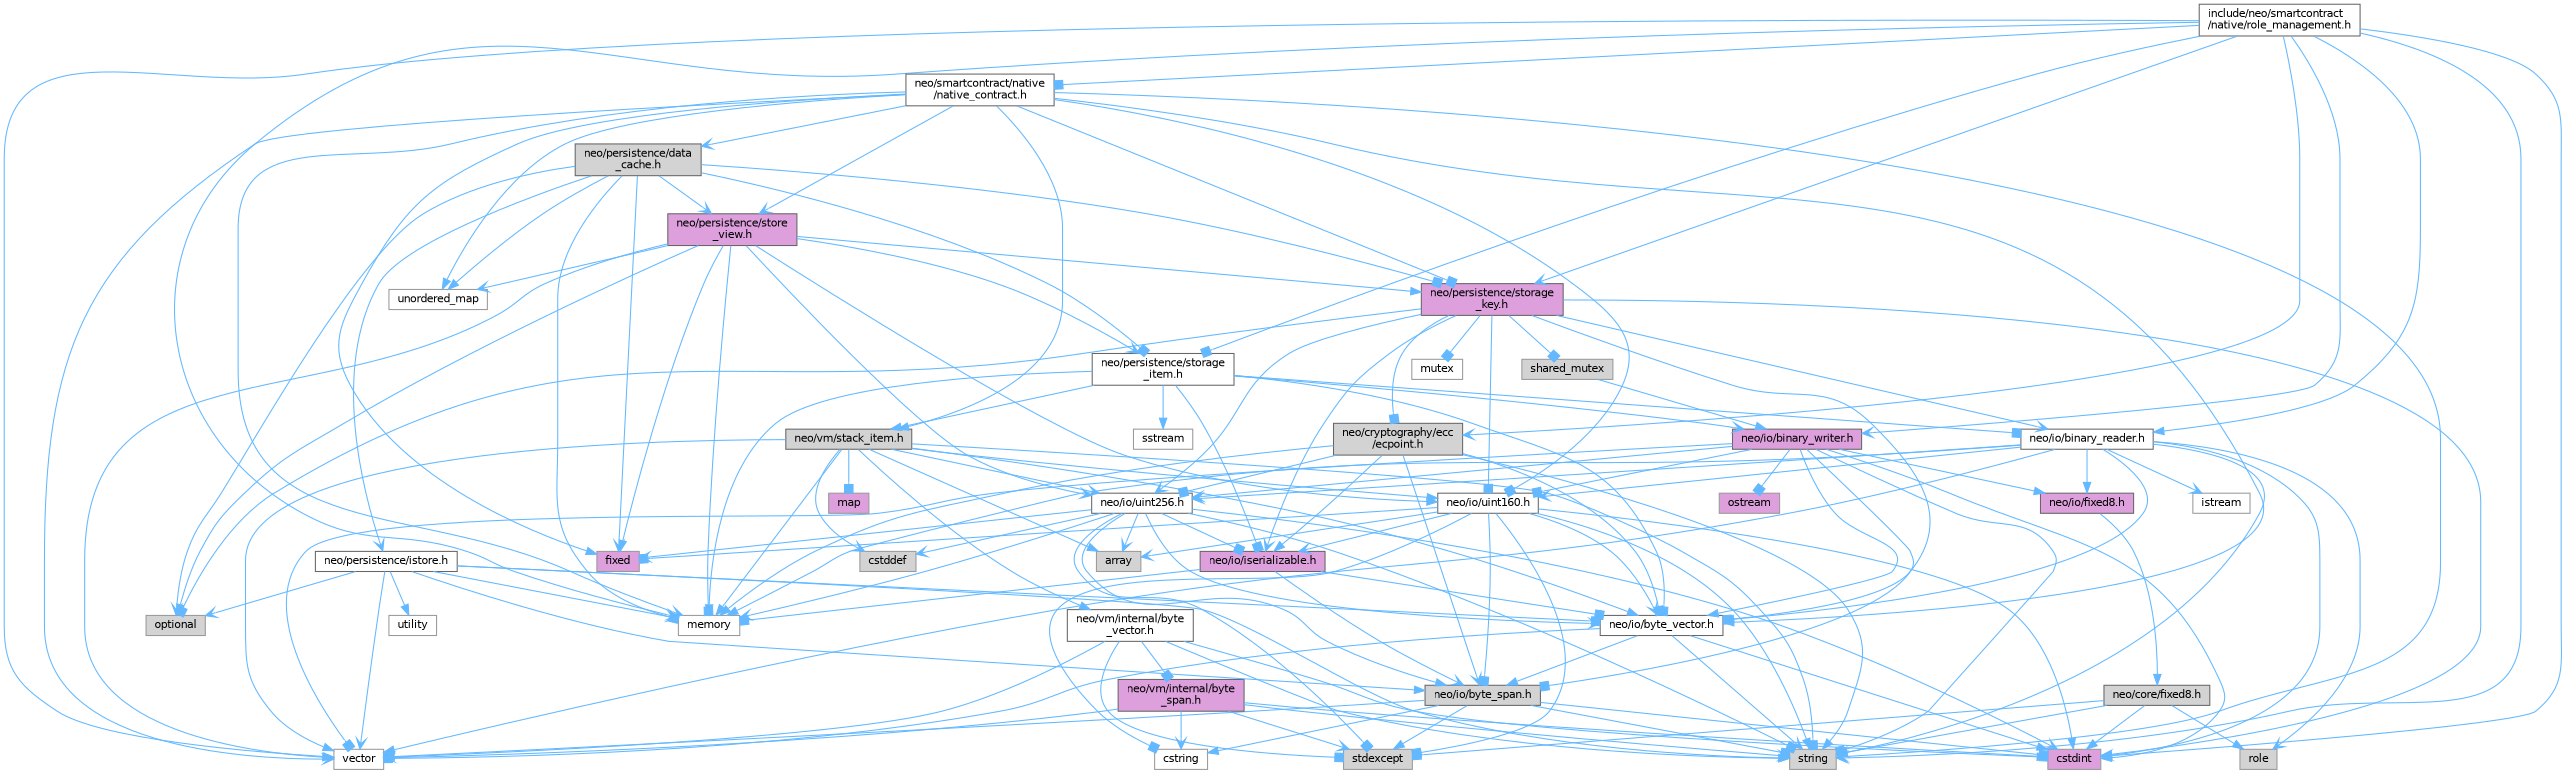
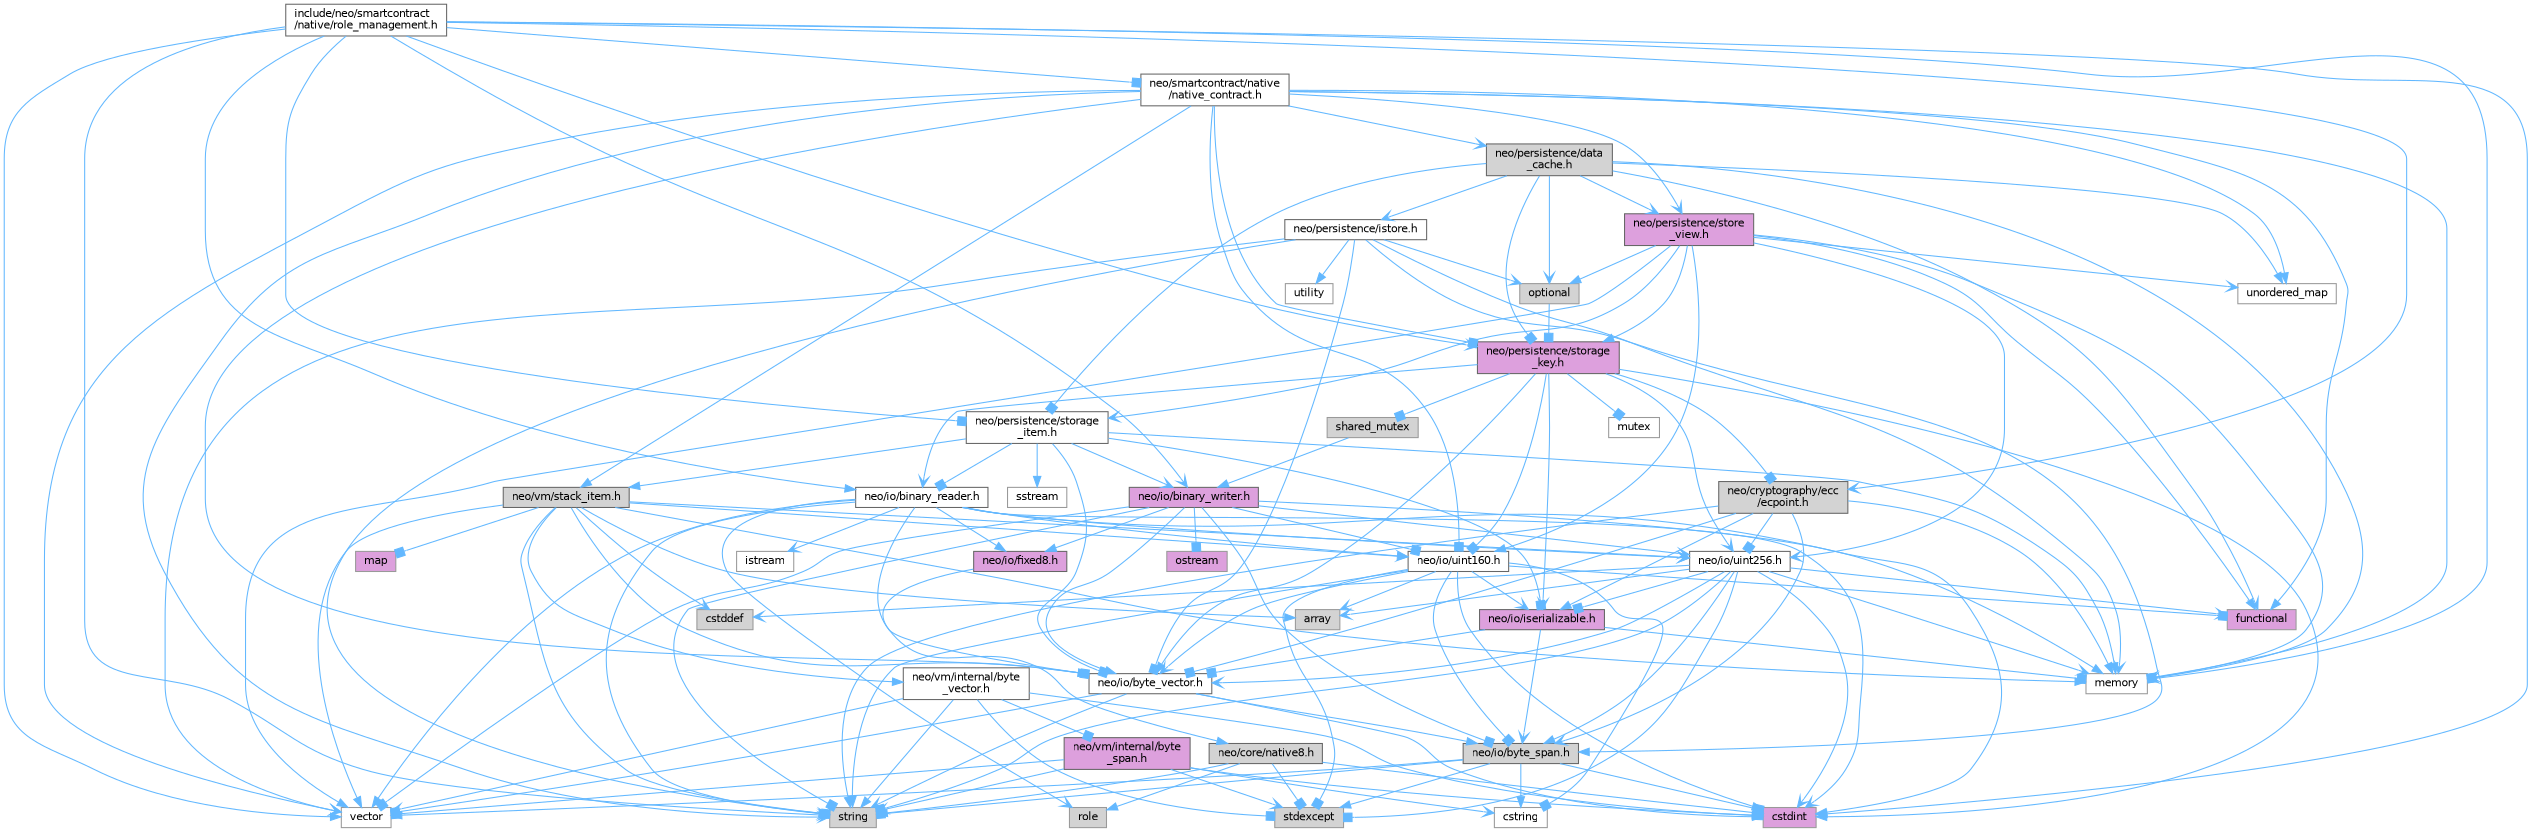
(765, 371) -> (1549, 317)
(618, 561) -> (2262, 620)
(2157, 695) -> (1266, 754)
